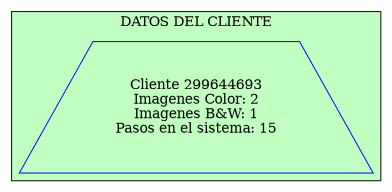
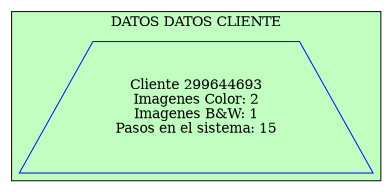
(196, 23) -> (196, 23)
